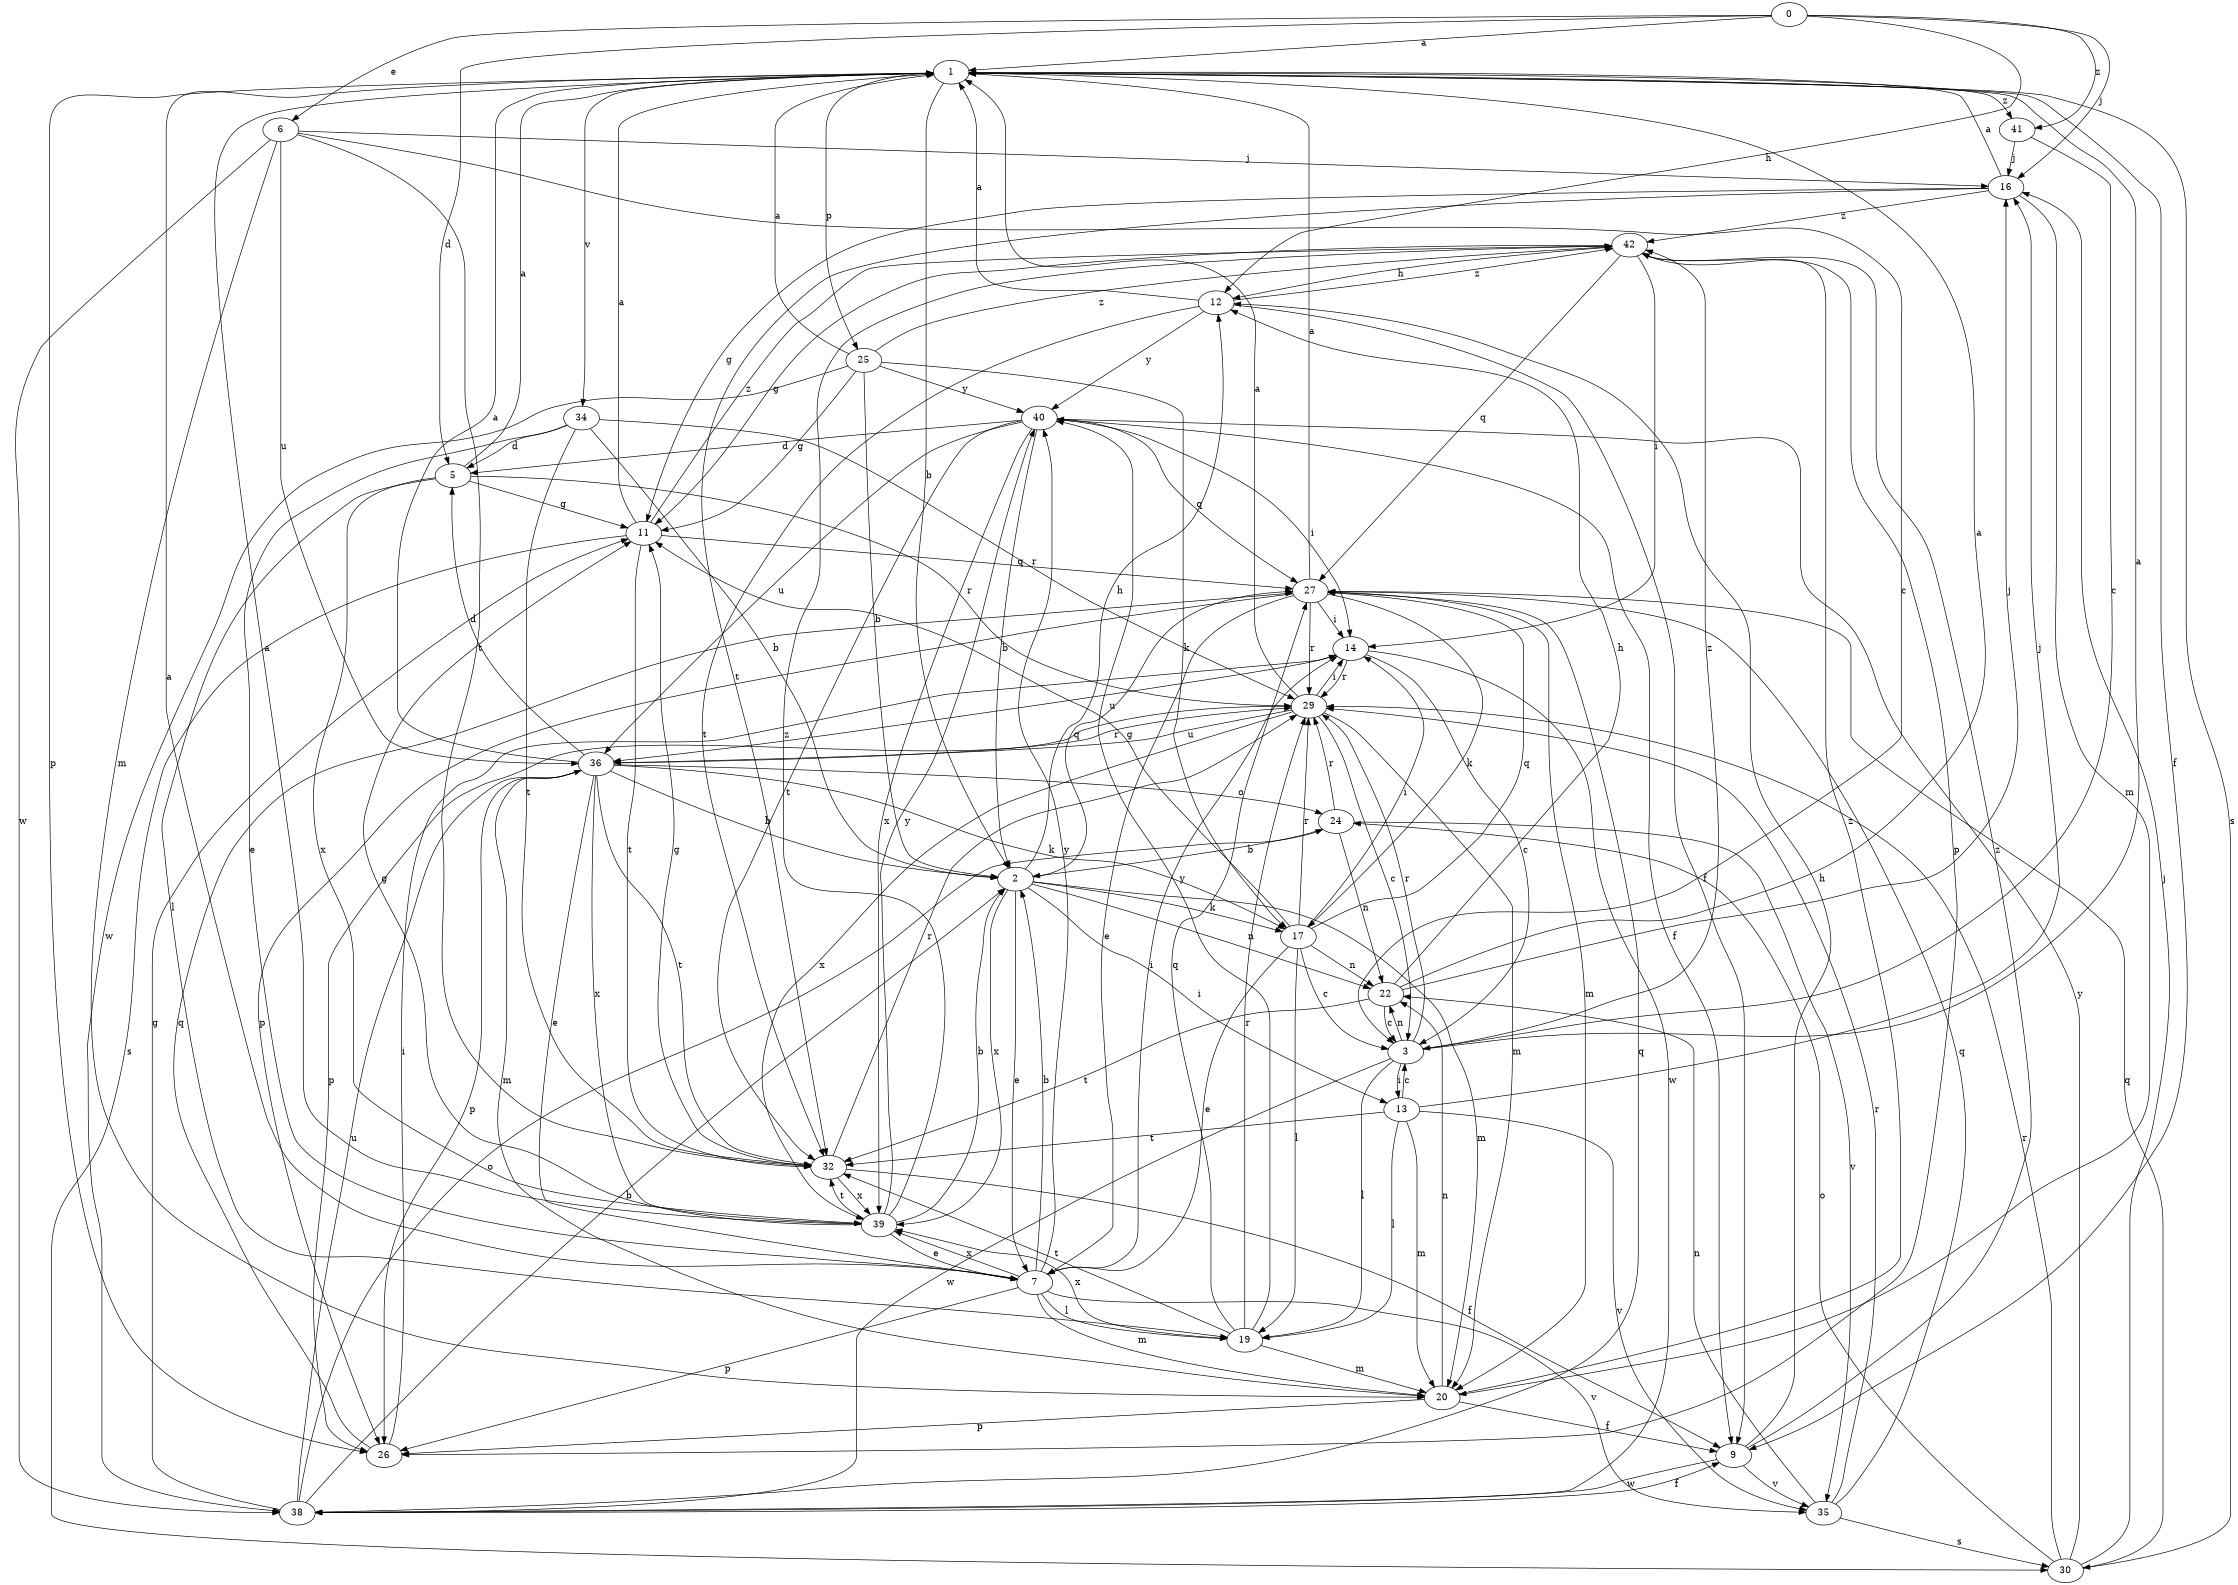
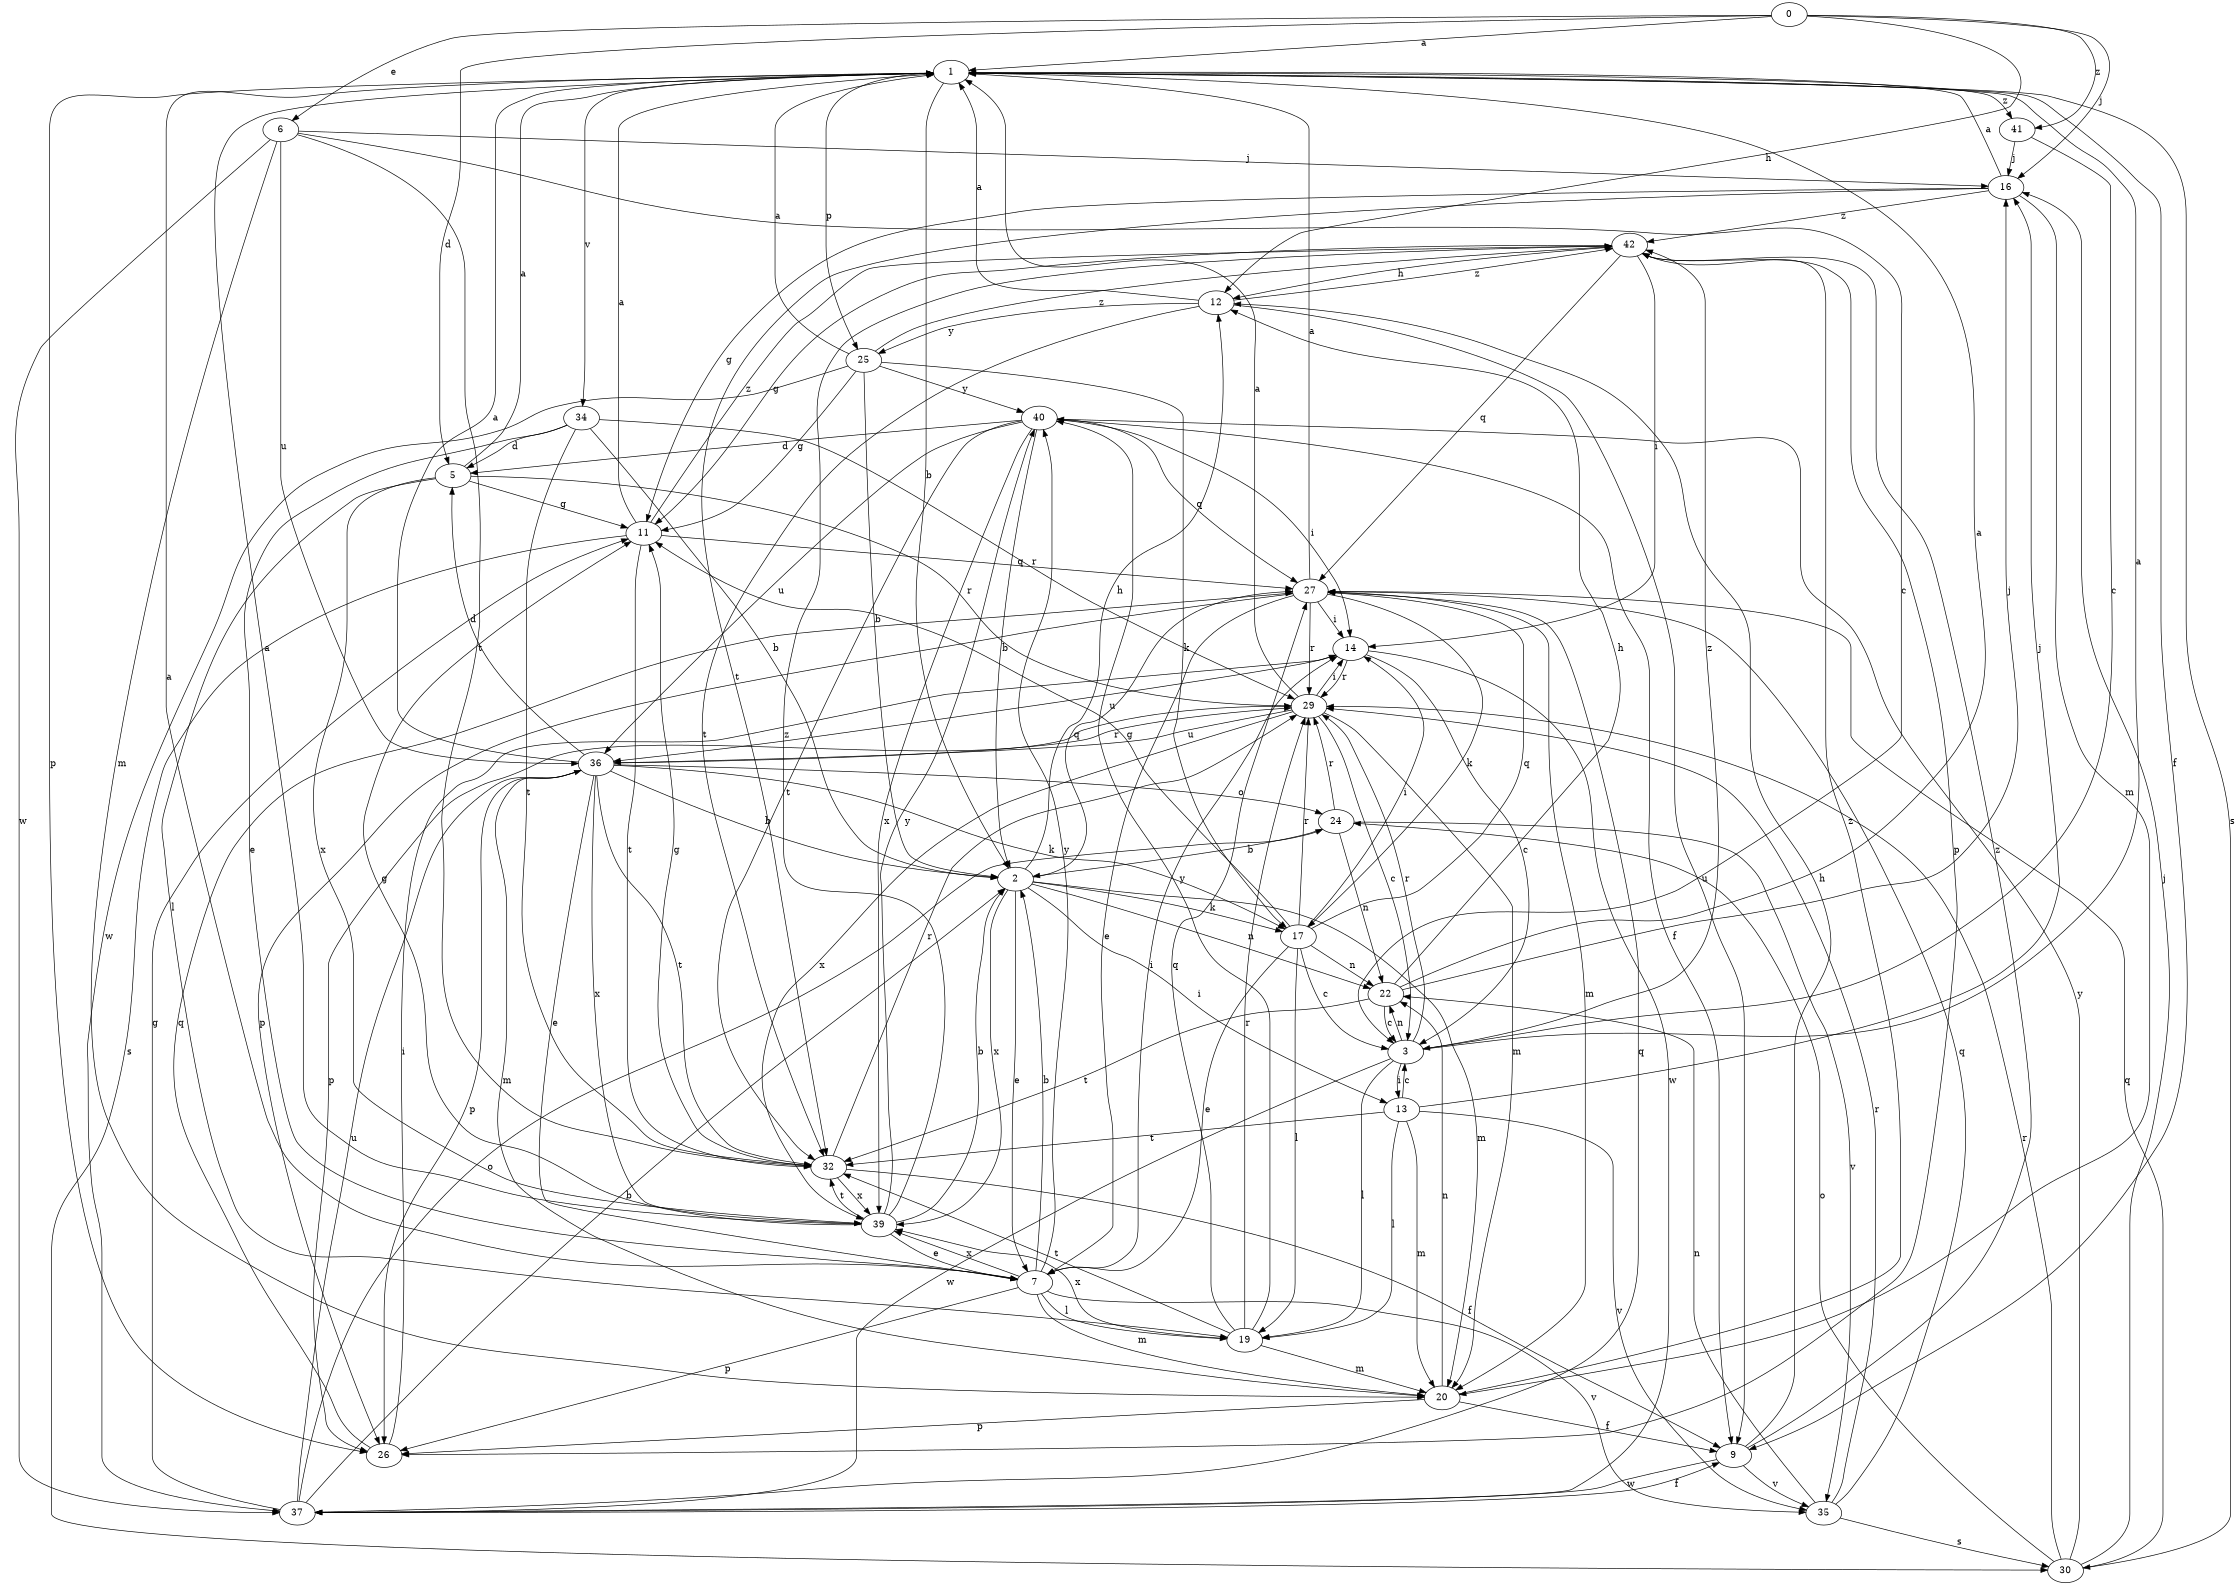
(1131, 359) -> (1039, 312)
(1705, 879) -> (1705, 879)
(297, 1513) -> (297, 1513)
